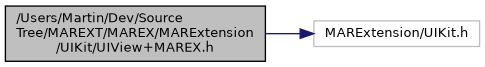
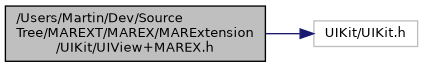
(397, 34) -> (366, 34)
